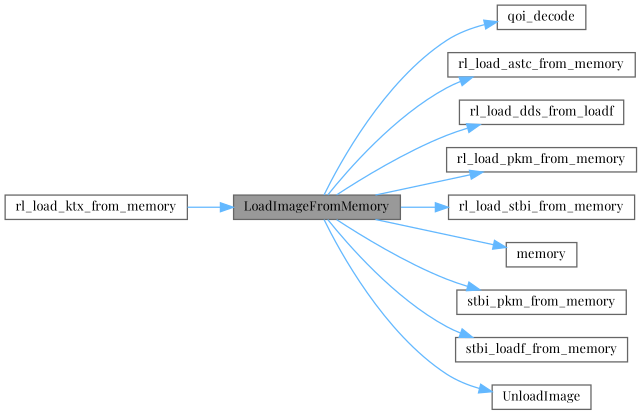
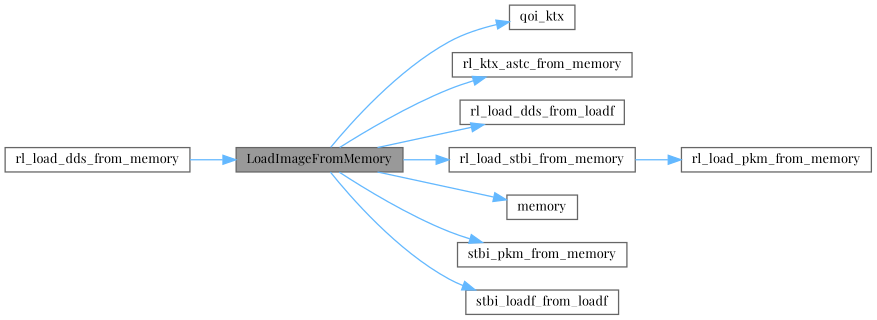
(542, 17) -> (542, 17)
(542, 65) -> (542, 65)
(423, 185) -> (652, 160)
(96, 207) -> (98, 160)
(542, 350) -> (542, 302)
(542, 397) -> none
